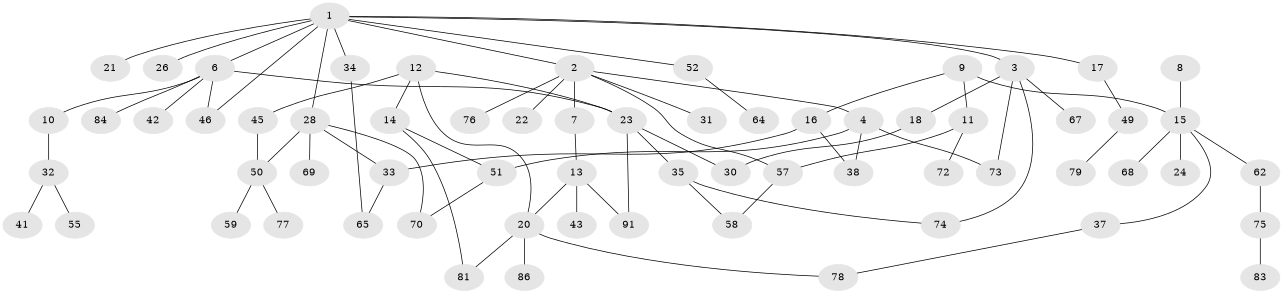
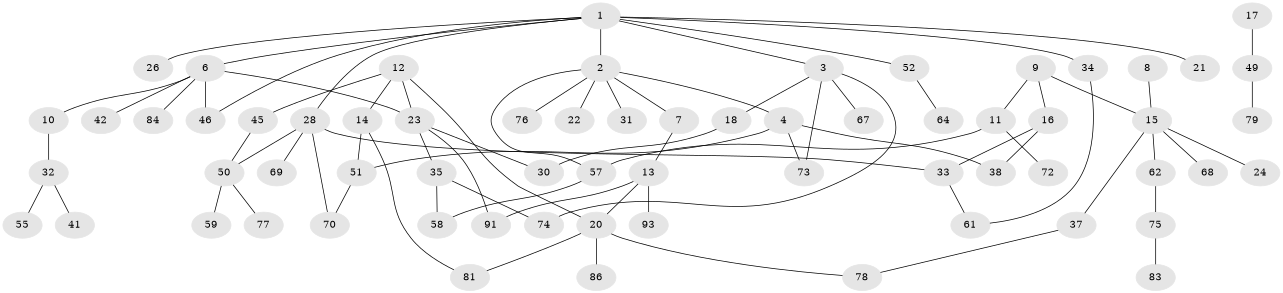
(715, 26) -> none
(363, 225) -> (970, 225)
(577, 225) -> (649, 225)
